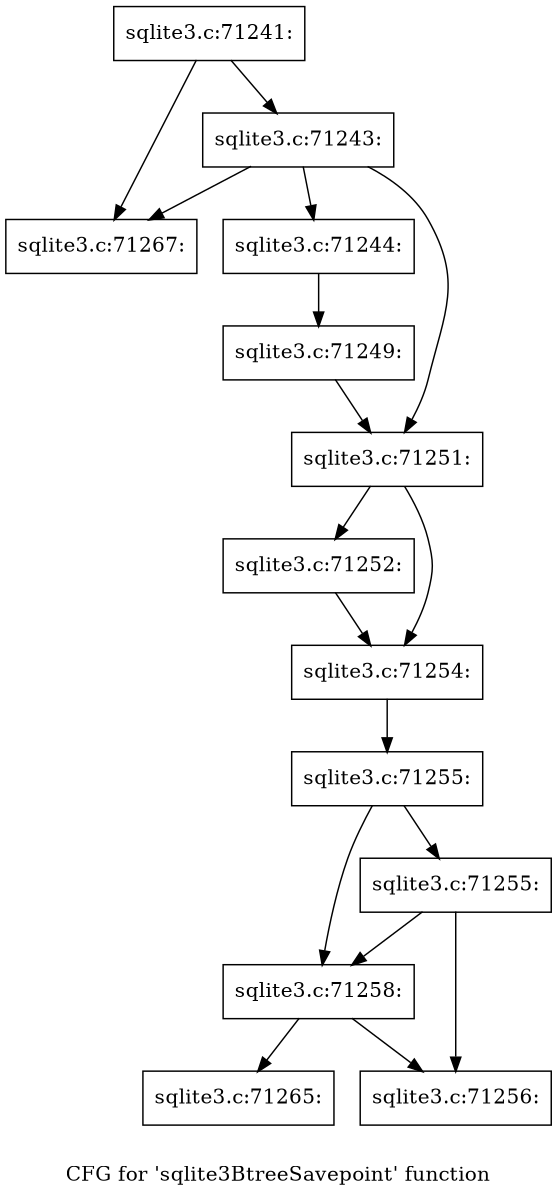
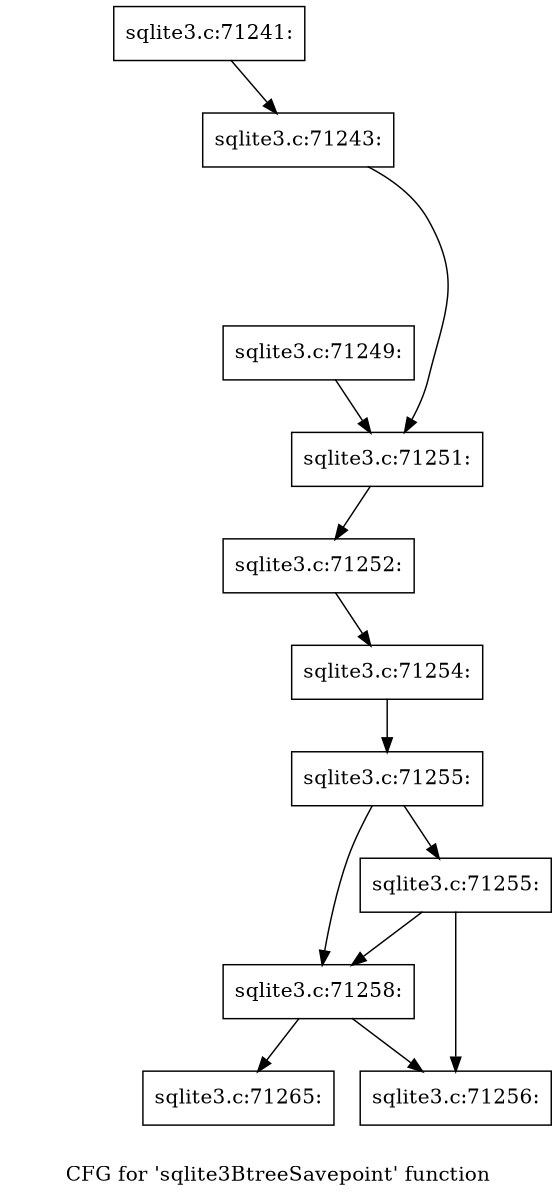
(101, 246) -> none
(319, 246) -> none
(432, 558) -> none
